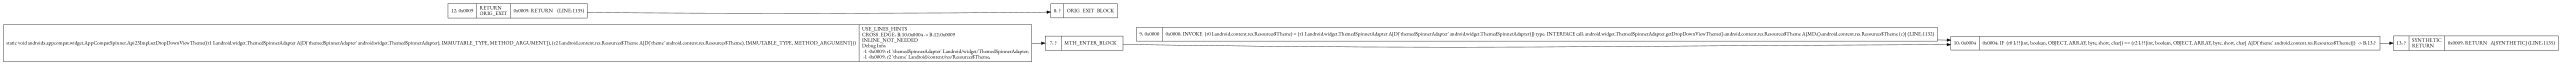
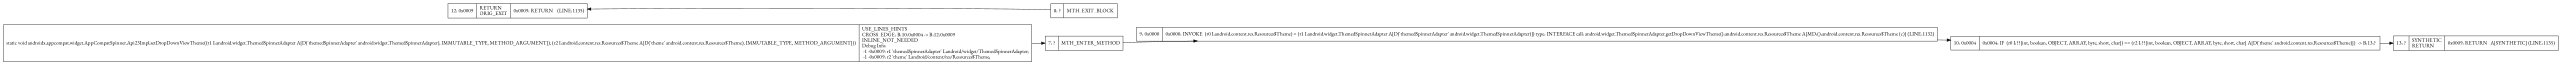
(1091, 11) -> (1090, 11)
(817, 13) -> (821, 8)
(1091, 43) -> (1091, 43)
(1535, 47) -> (1158, 42)
